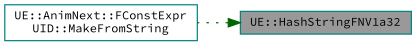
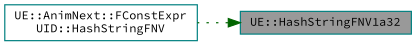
(101, 23) -> (101, 23)
